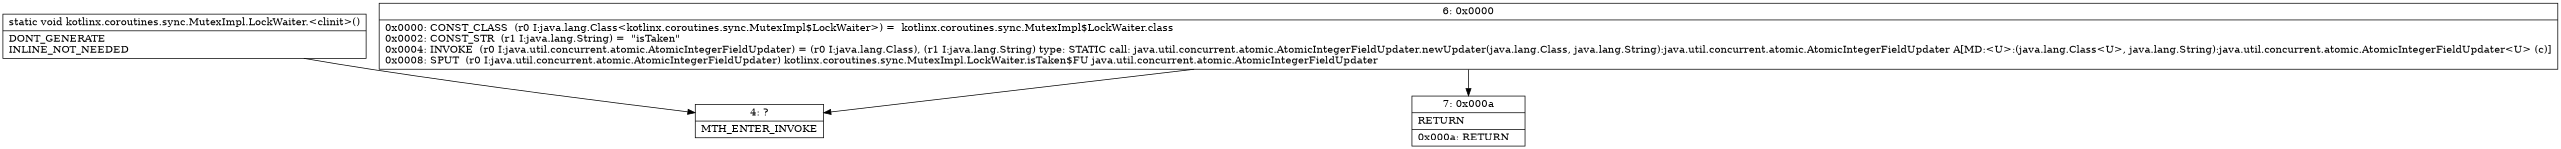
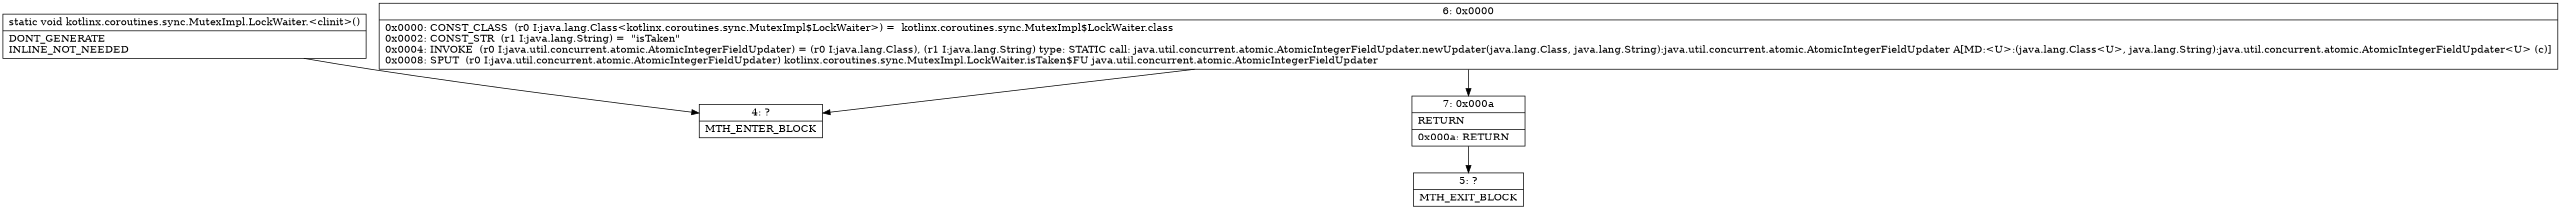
(759, 129) -> (761, 129)
none -> (1468, 190)
